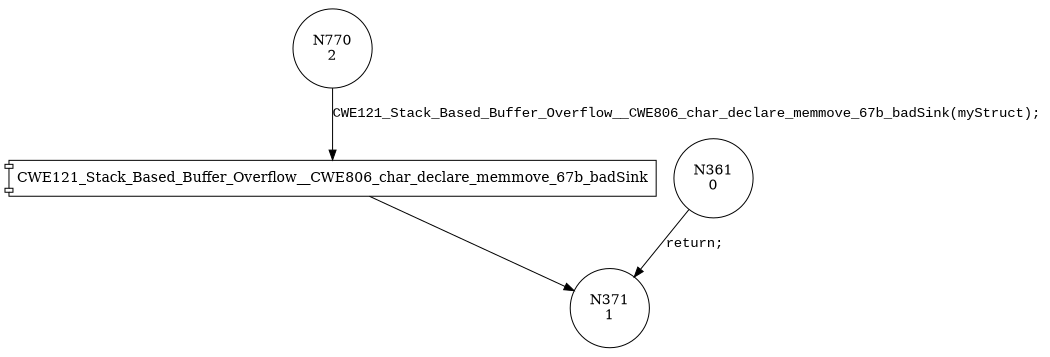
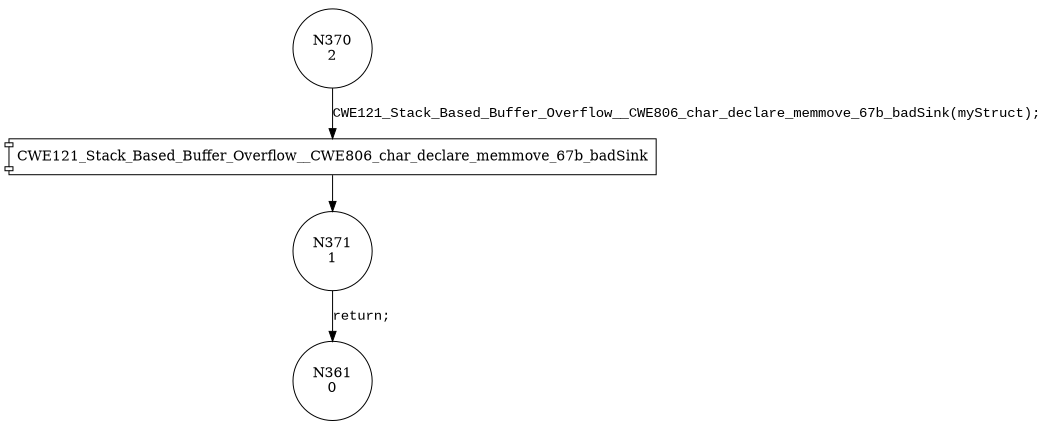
(333, 48) -> (333, 48)
(665, 239) -> (333, 311)
